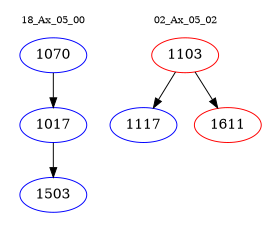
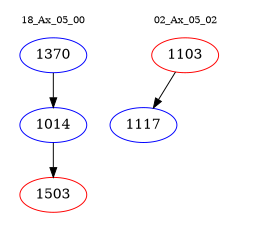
(53, 55) -> (53, 55)
(53, 125) -> (53, 125)
(228, 125) -> none
(53, 195) -> (53, 195)
